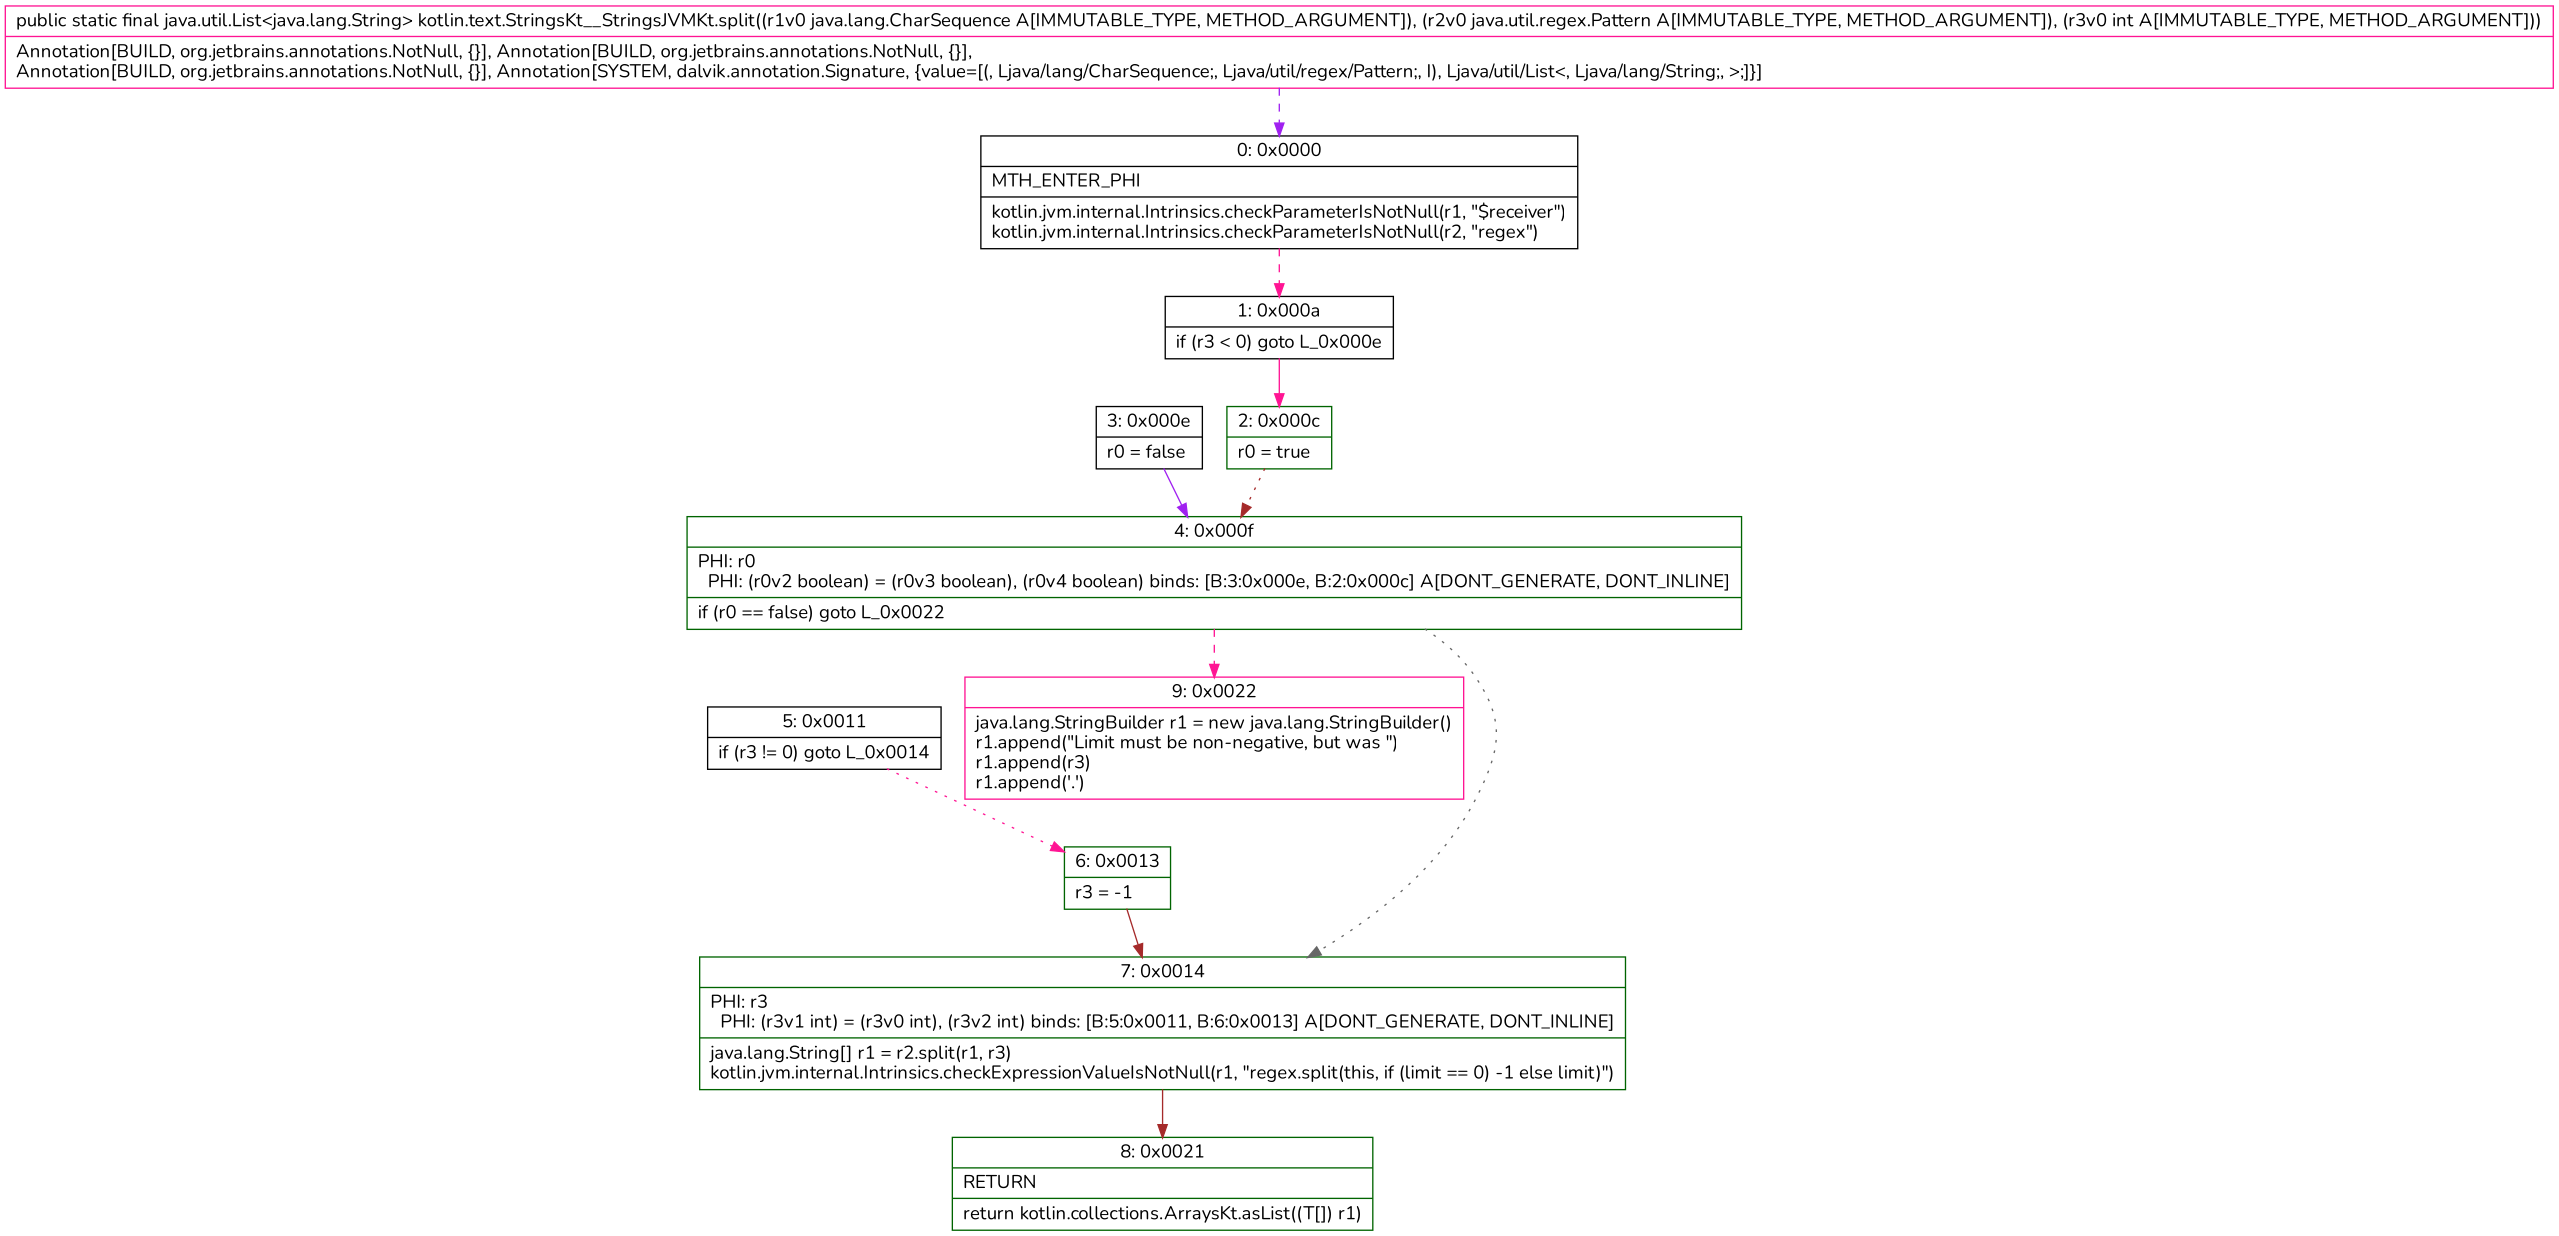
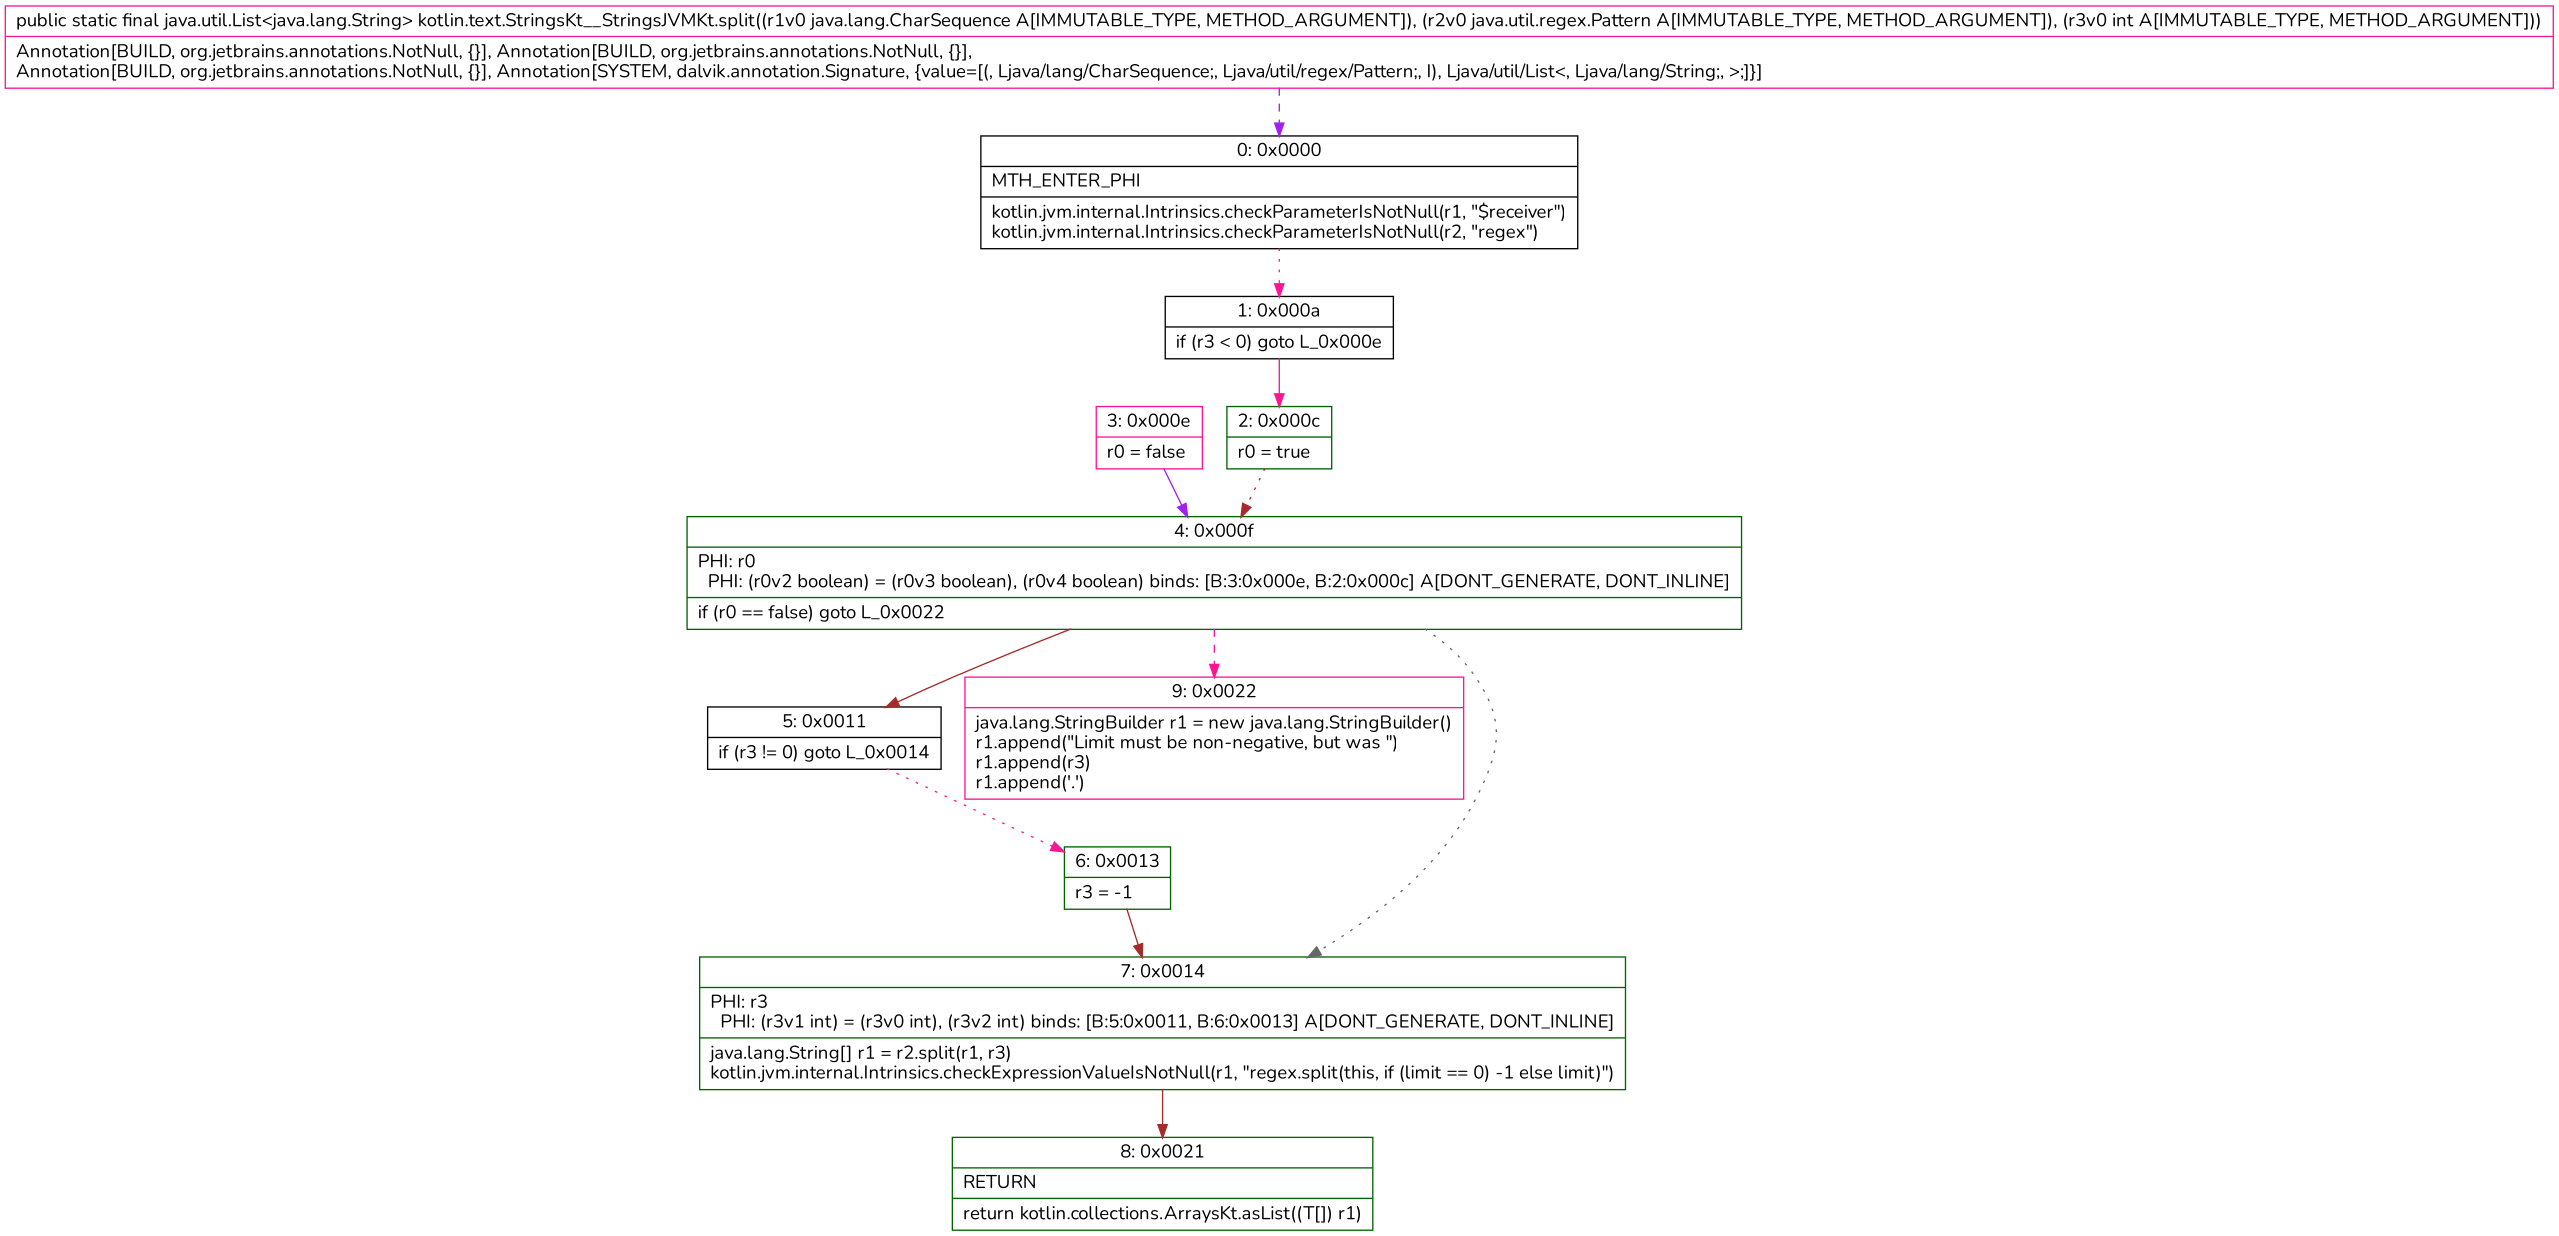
(1279, 266) -> (1279, 266)
(1149, 438) -> (1149, 438)
none -> (984, 664)
